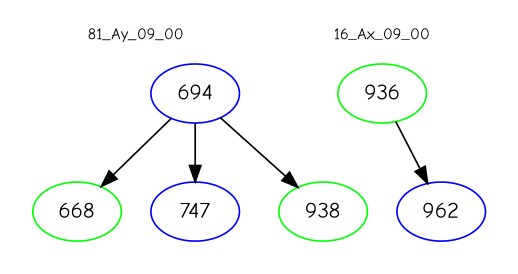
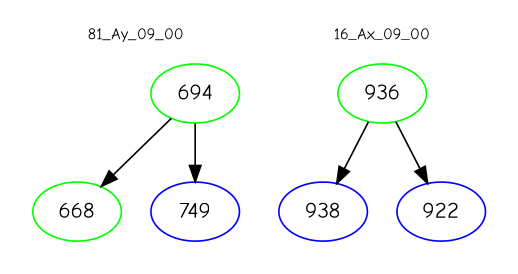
(195, 93) -> (195, 93)
(242, 137) -> (356, 145)
(195, 212) -> (195, 212)
(323, 212) -> (323, 212)
(441, 212) -> (441, 212)
